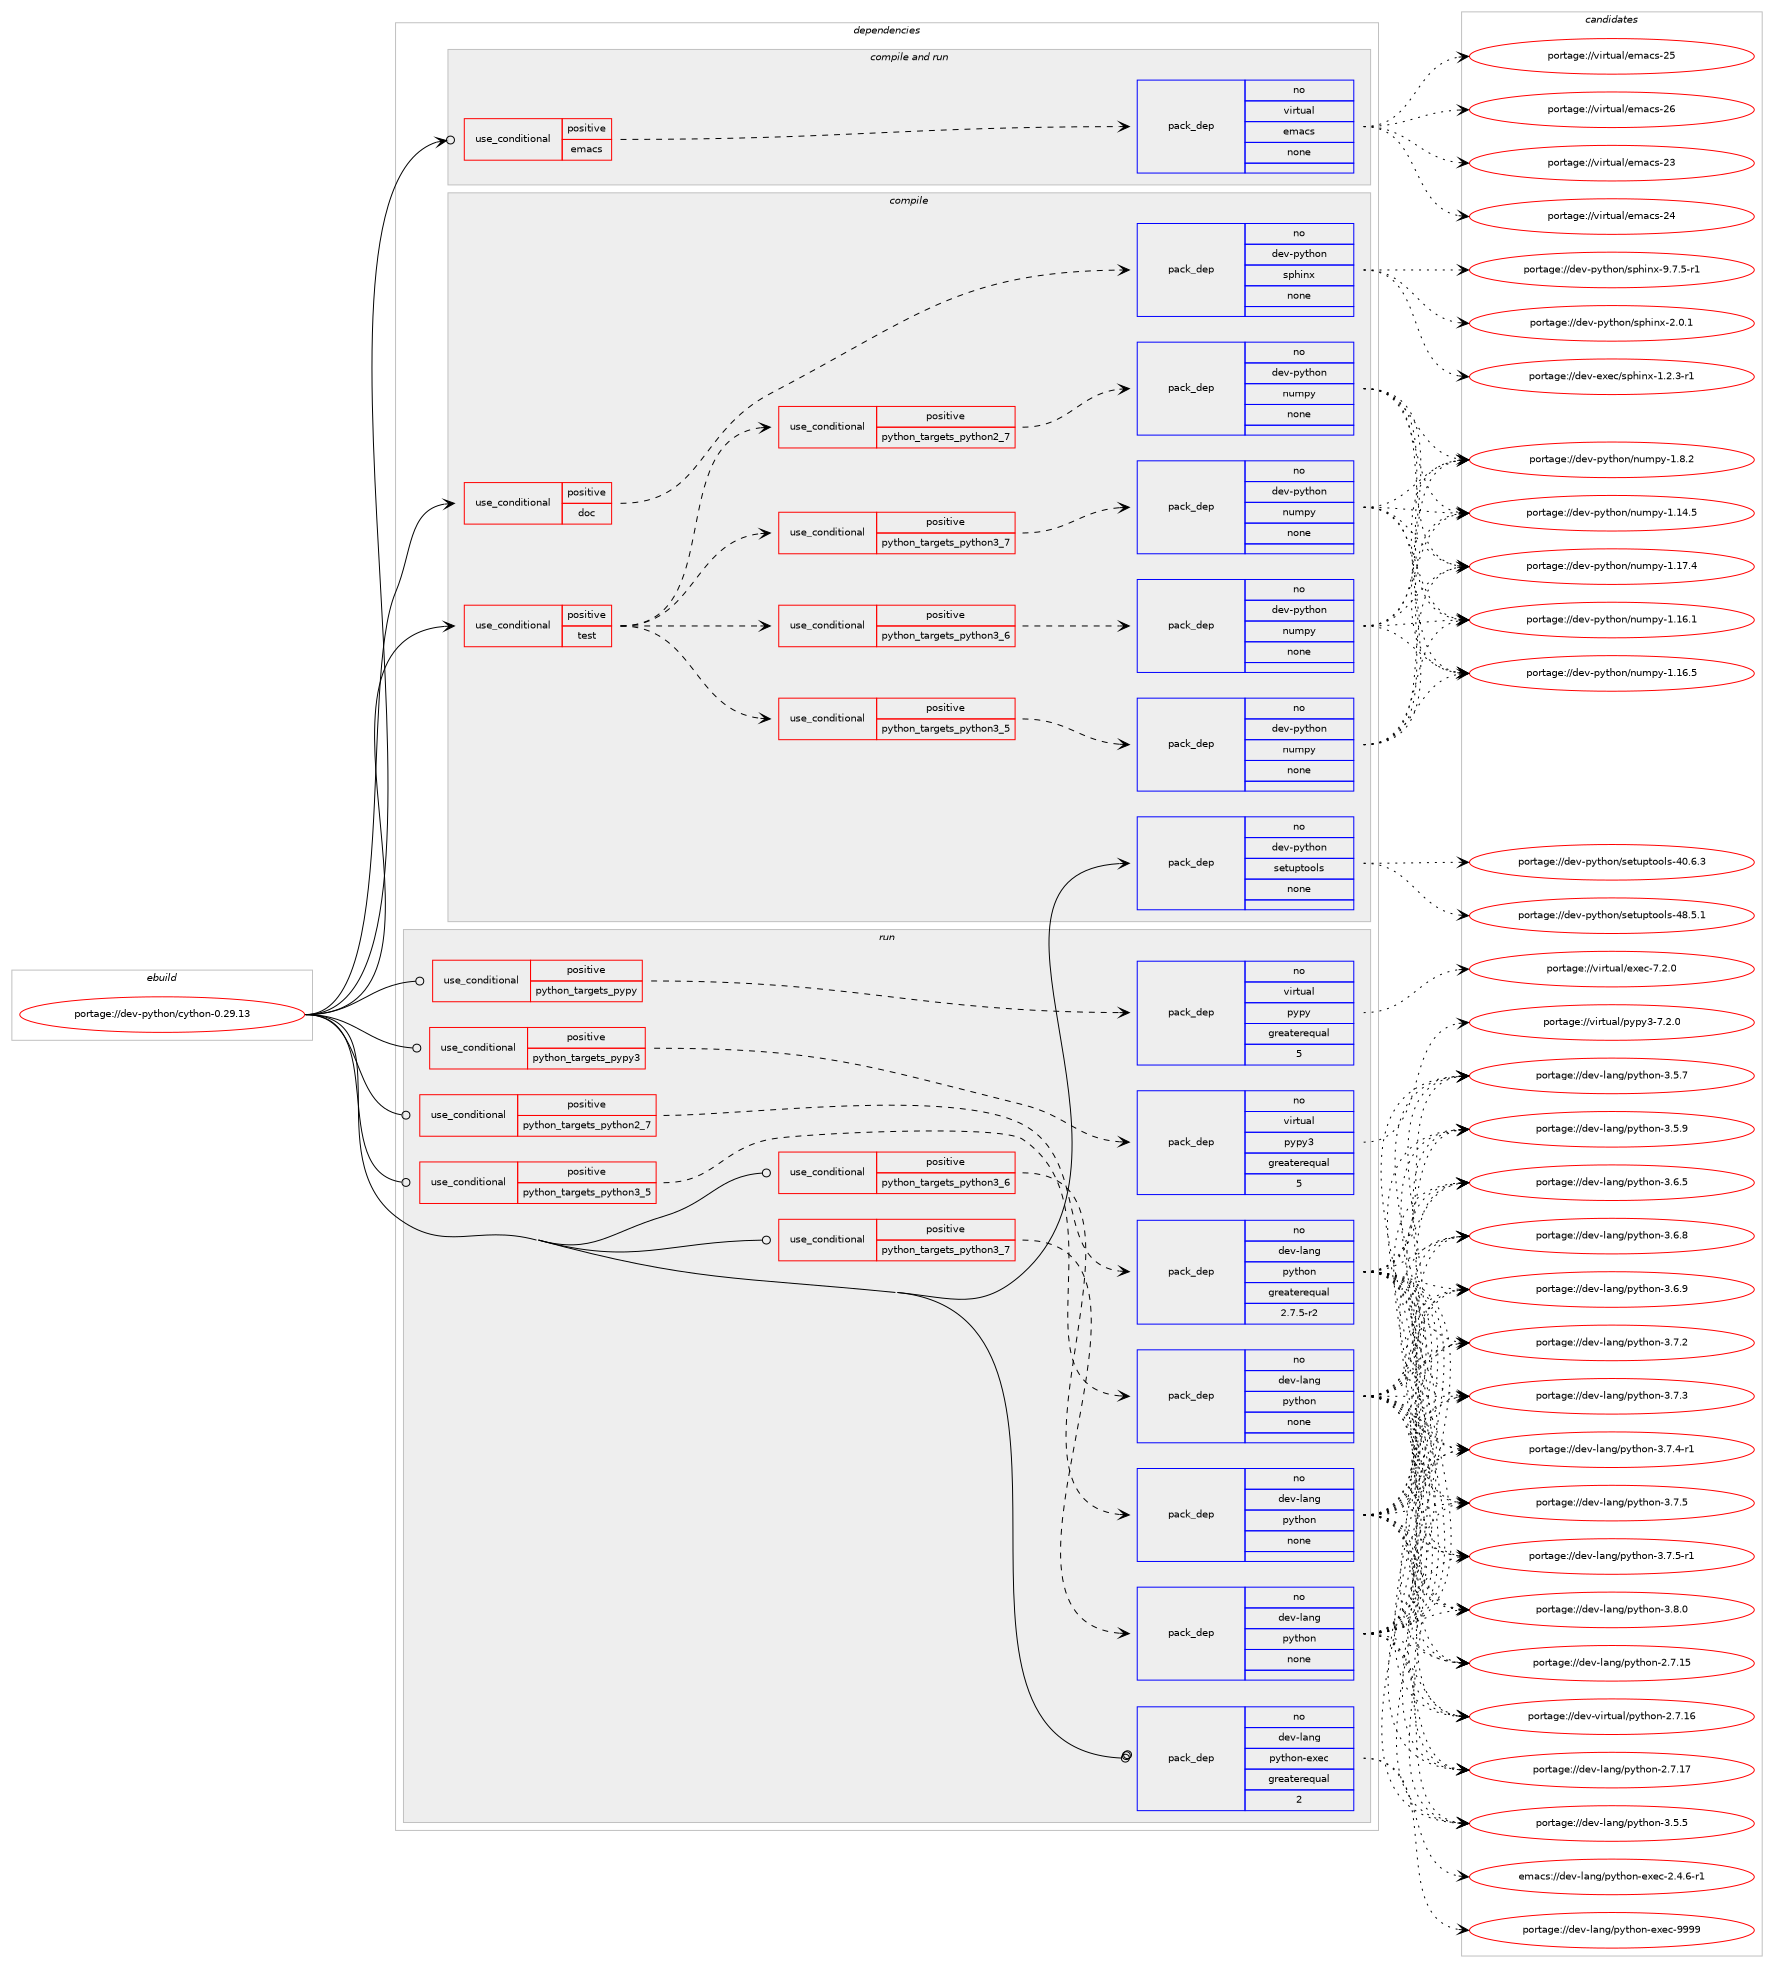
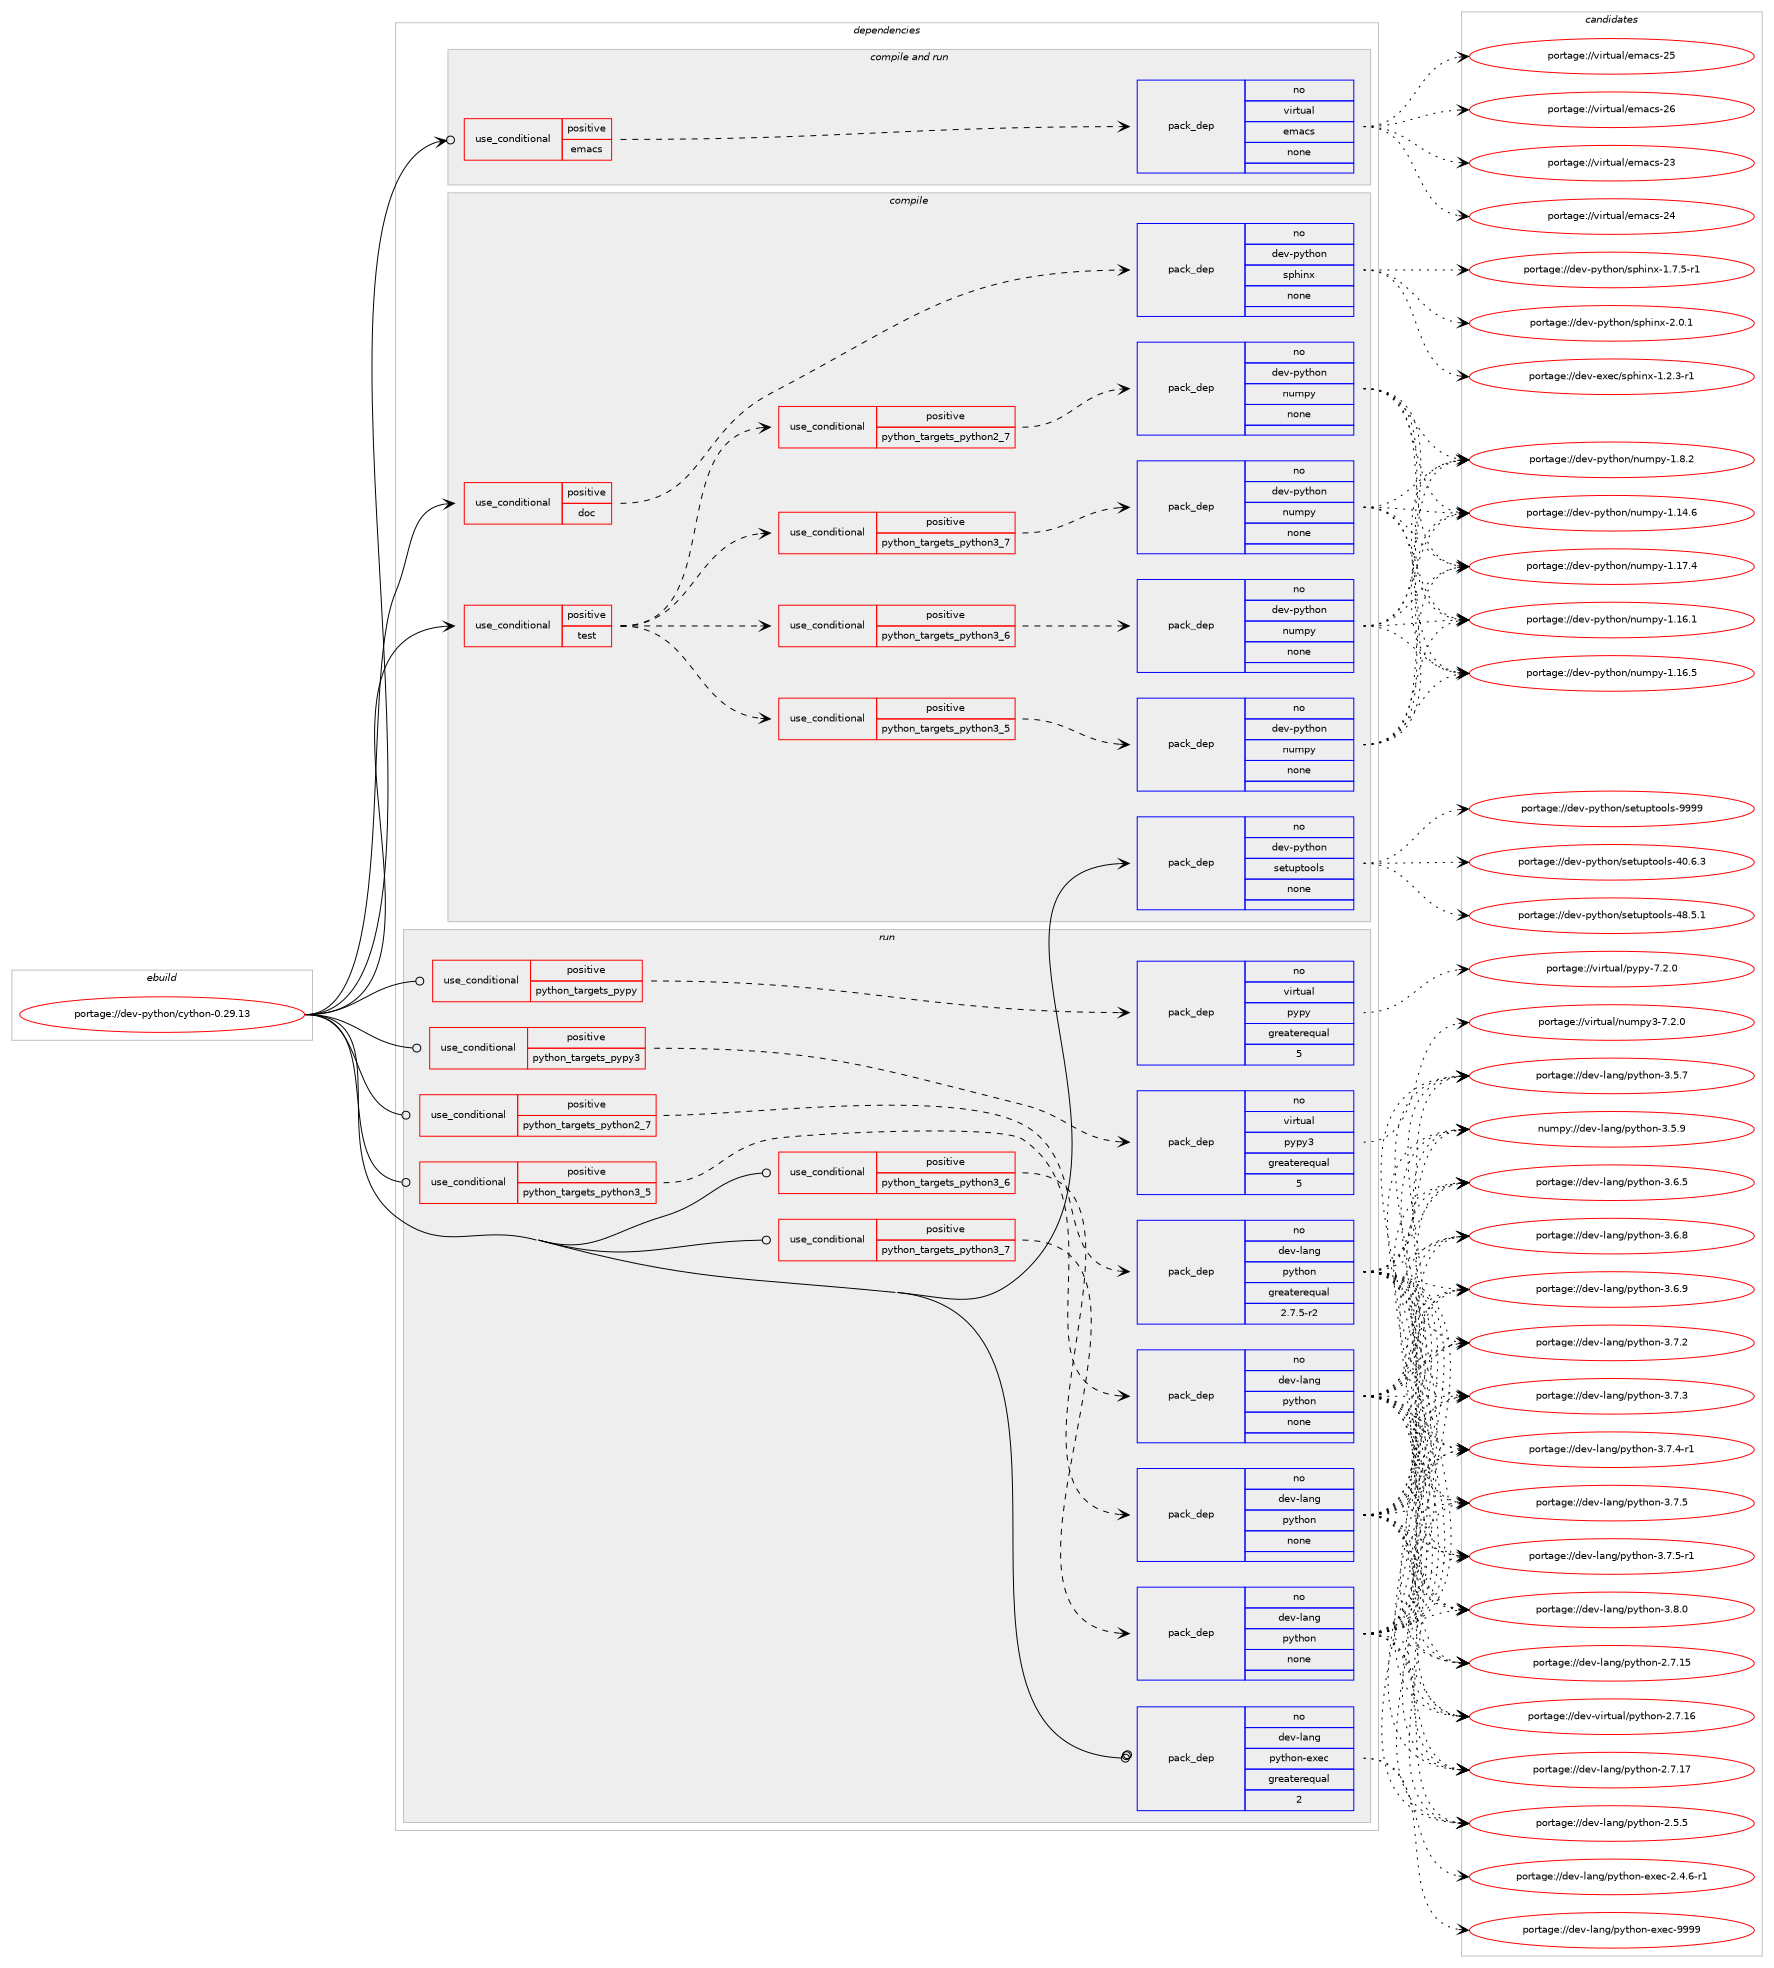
(1612, 270) -> (1612, 270)
(1612, 513) -> (1612, 513)
none -> (1612, 809)
(1612, 969) -> (1612, 969)
(1612, 1023) -> (1612, 1023)
(1612, 1129) -> (1612, 1129)
(1612, 1824) -> (1612, 1824)
(1612, 1877) -> (1612, 1877)
